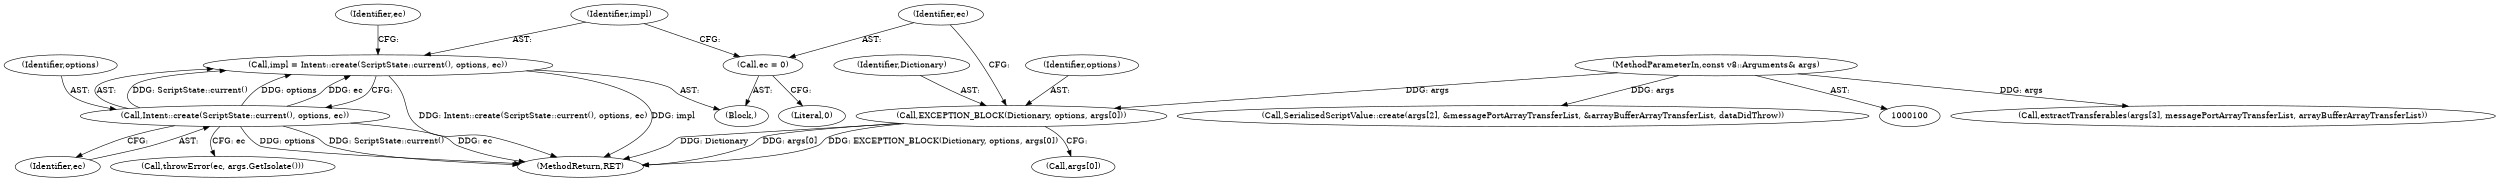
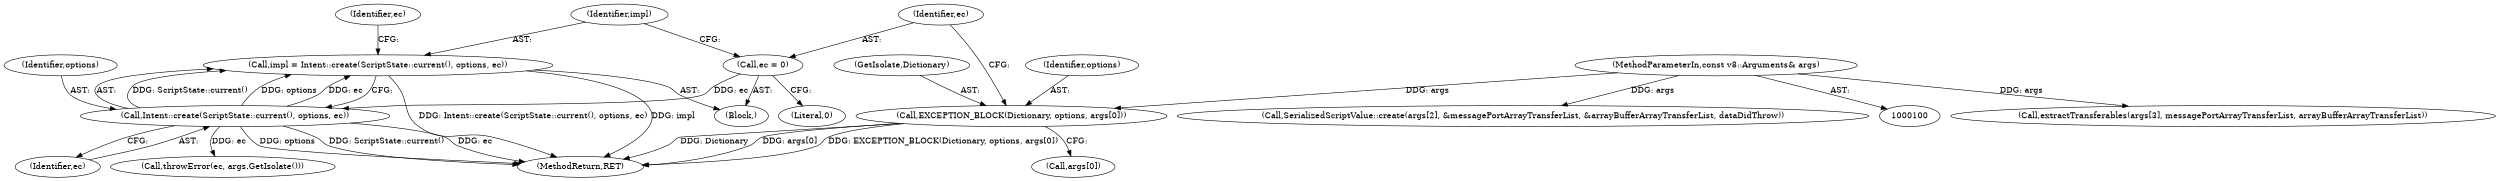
(902, 65) -> (902, 65)
none -> (547, 104)
(229, 141) -> (229, 141)
